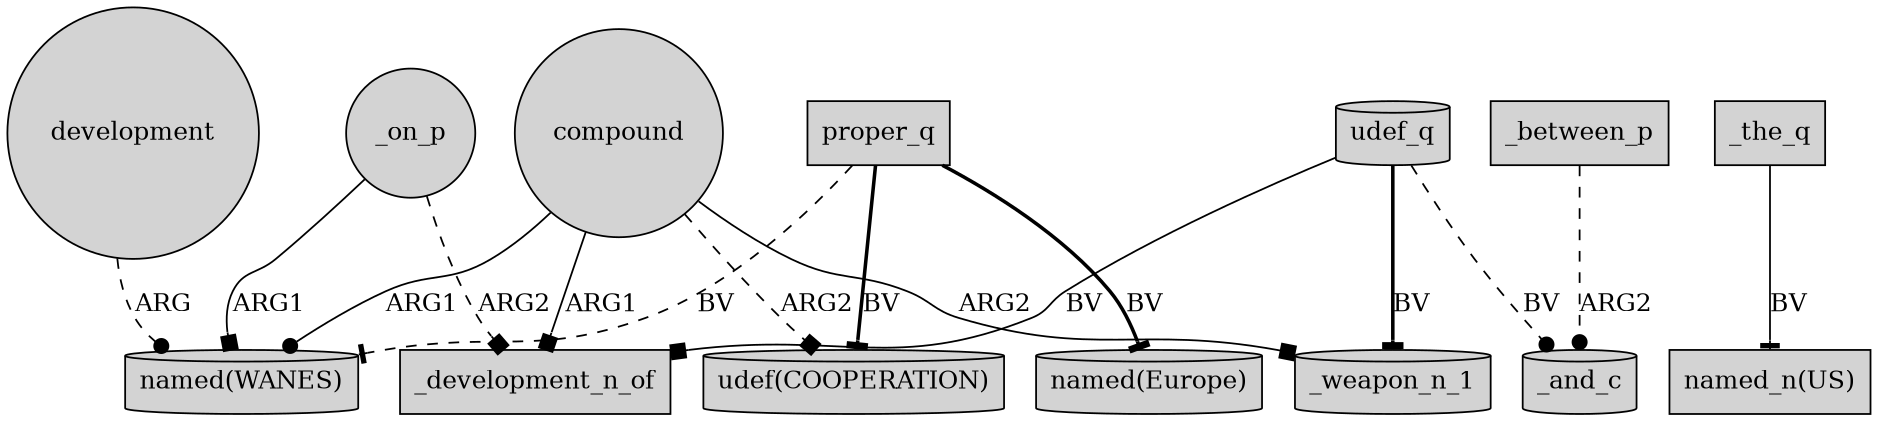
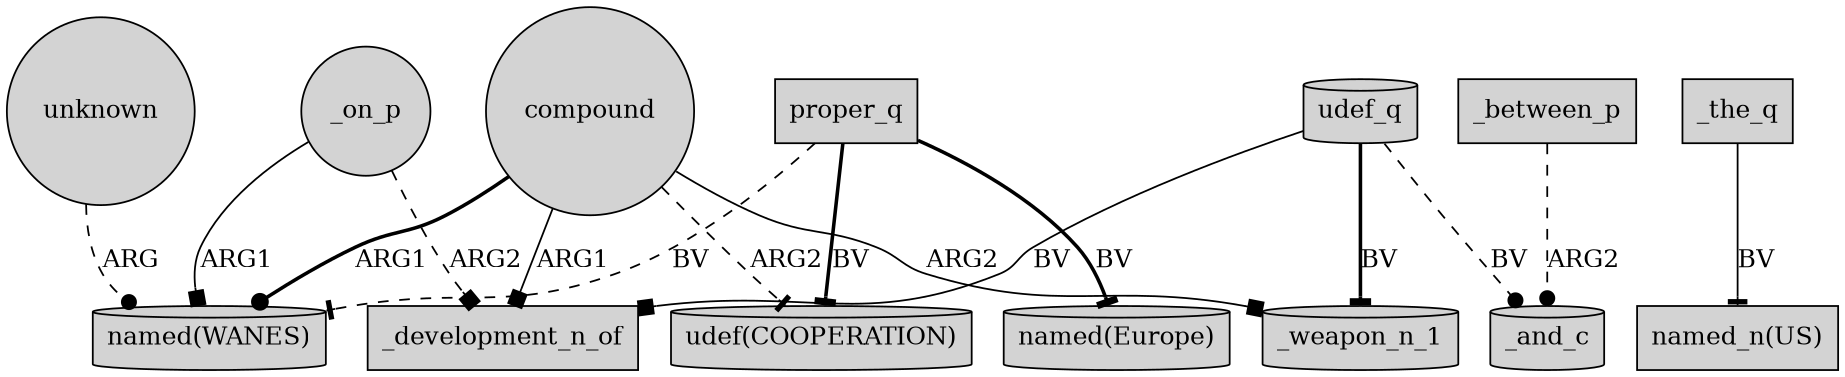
(133, 133) -> (101, 111)
(426, 279) -> (387, 235)
(744, 281) -> (719, 244)
